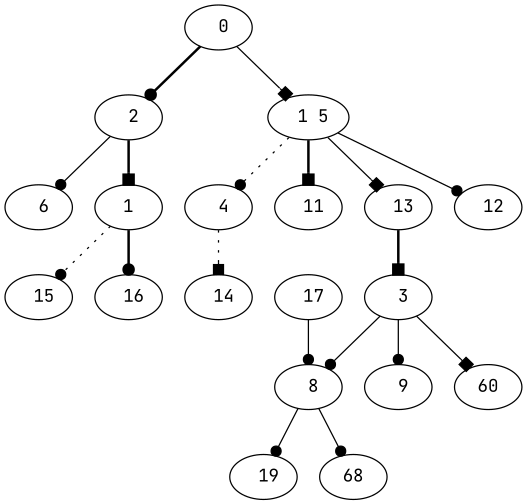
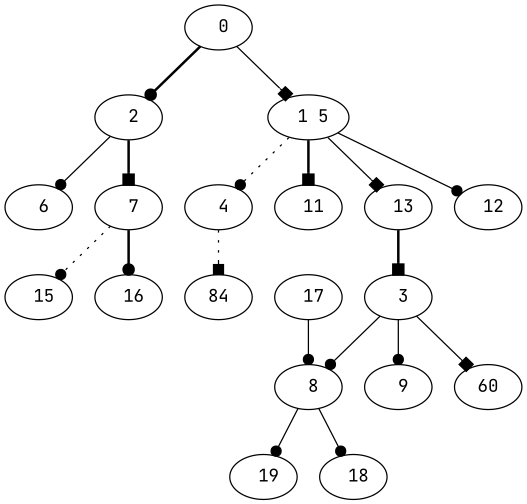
(129, 207) -> (129, 207)
(219, 297) -> (219, 297)
(353, 477) -> (353, 477)
